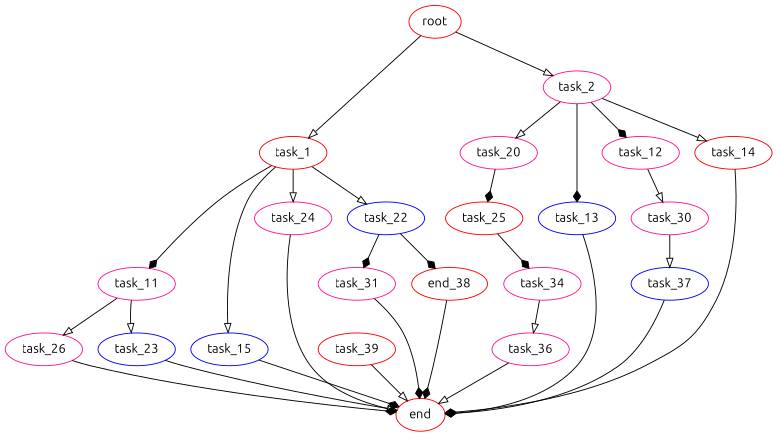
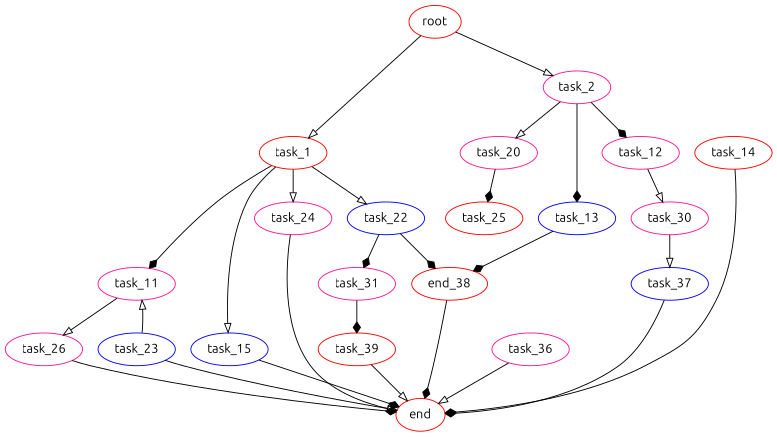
(650, 118) -> none
(542, 284) -> none
(131, 312) -> (143, 321)
(406, 338) -> (357, 311)
(578, 364) -> (518, 249)
